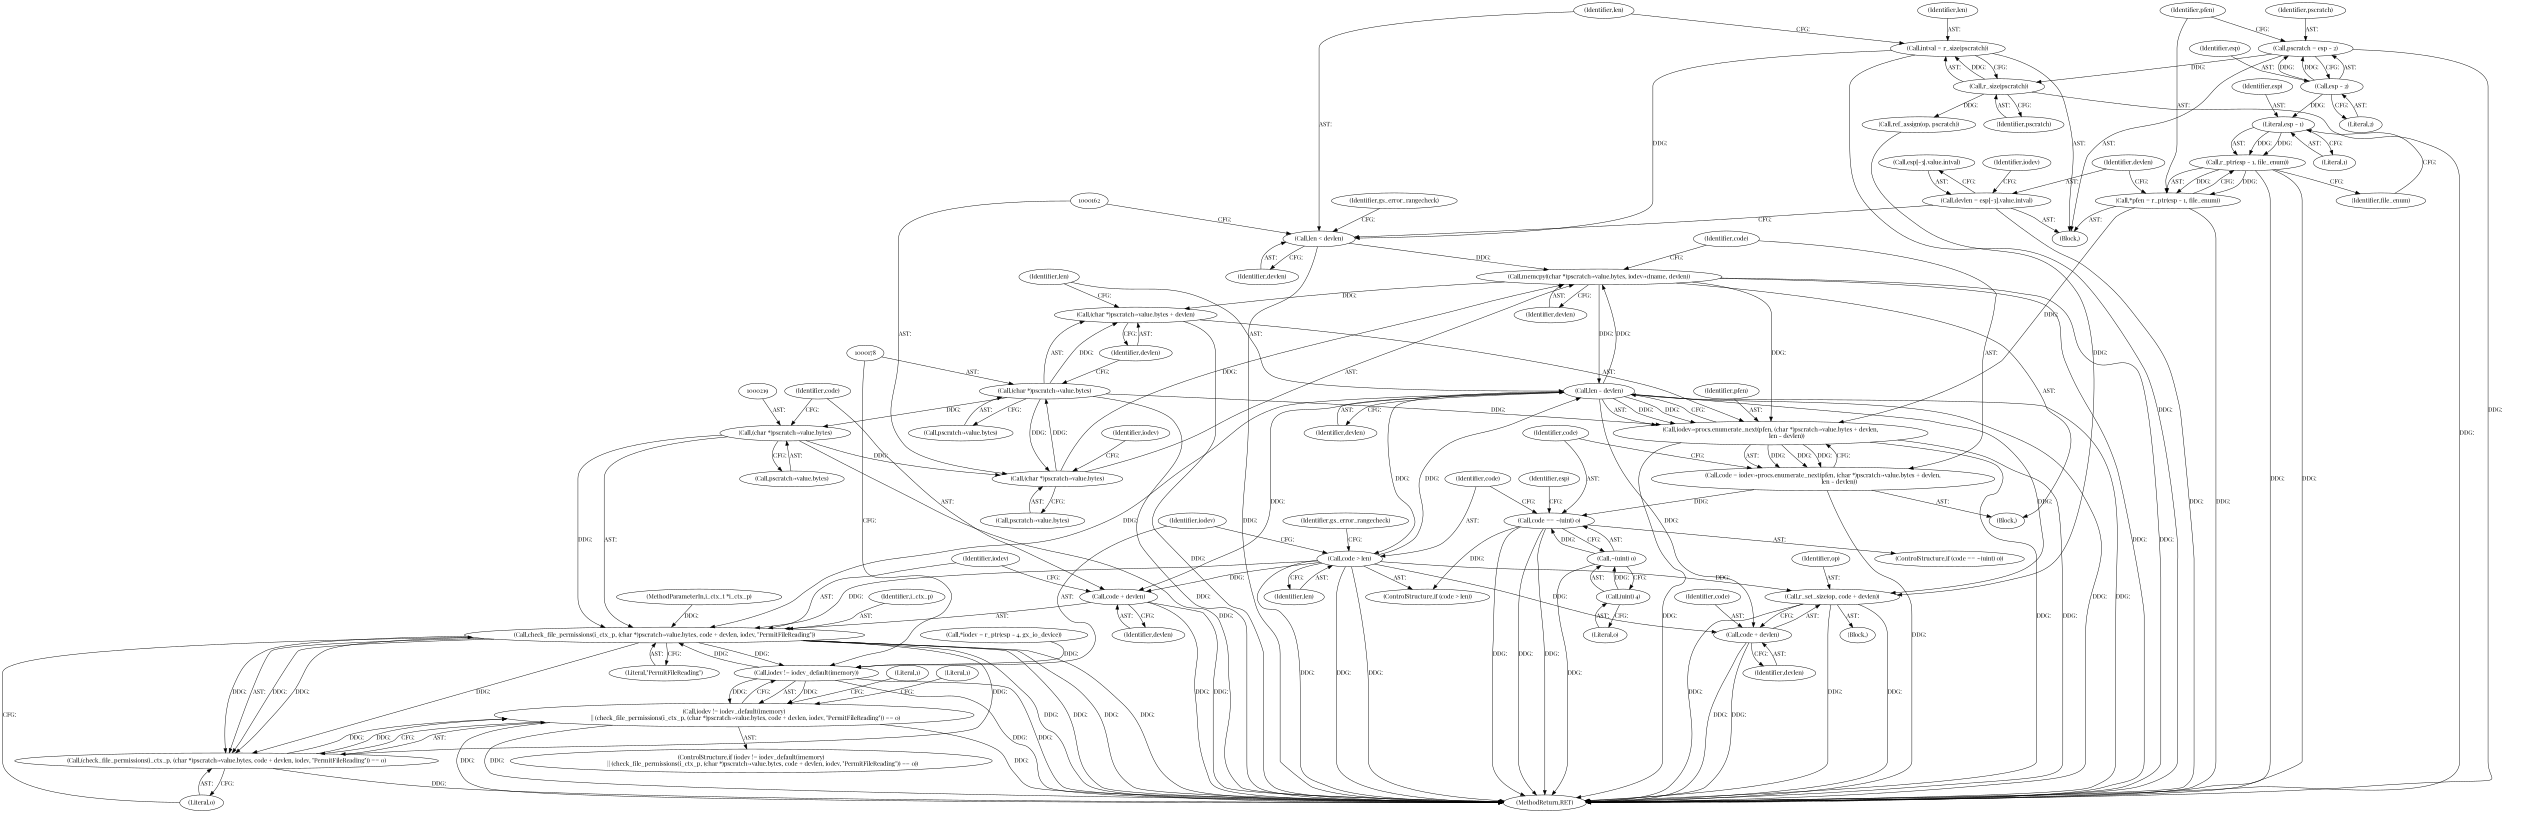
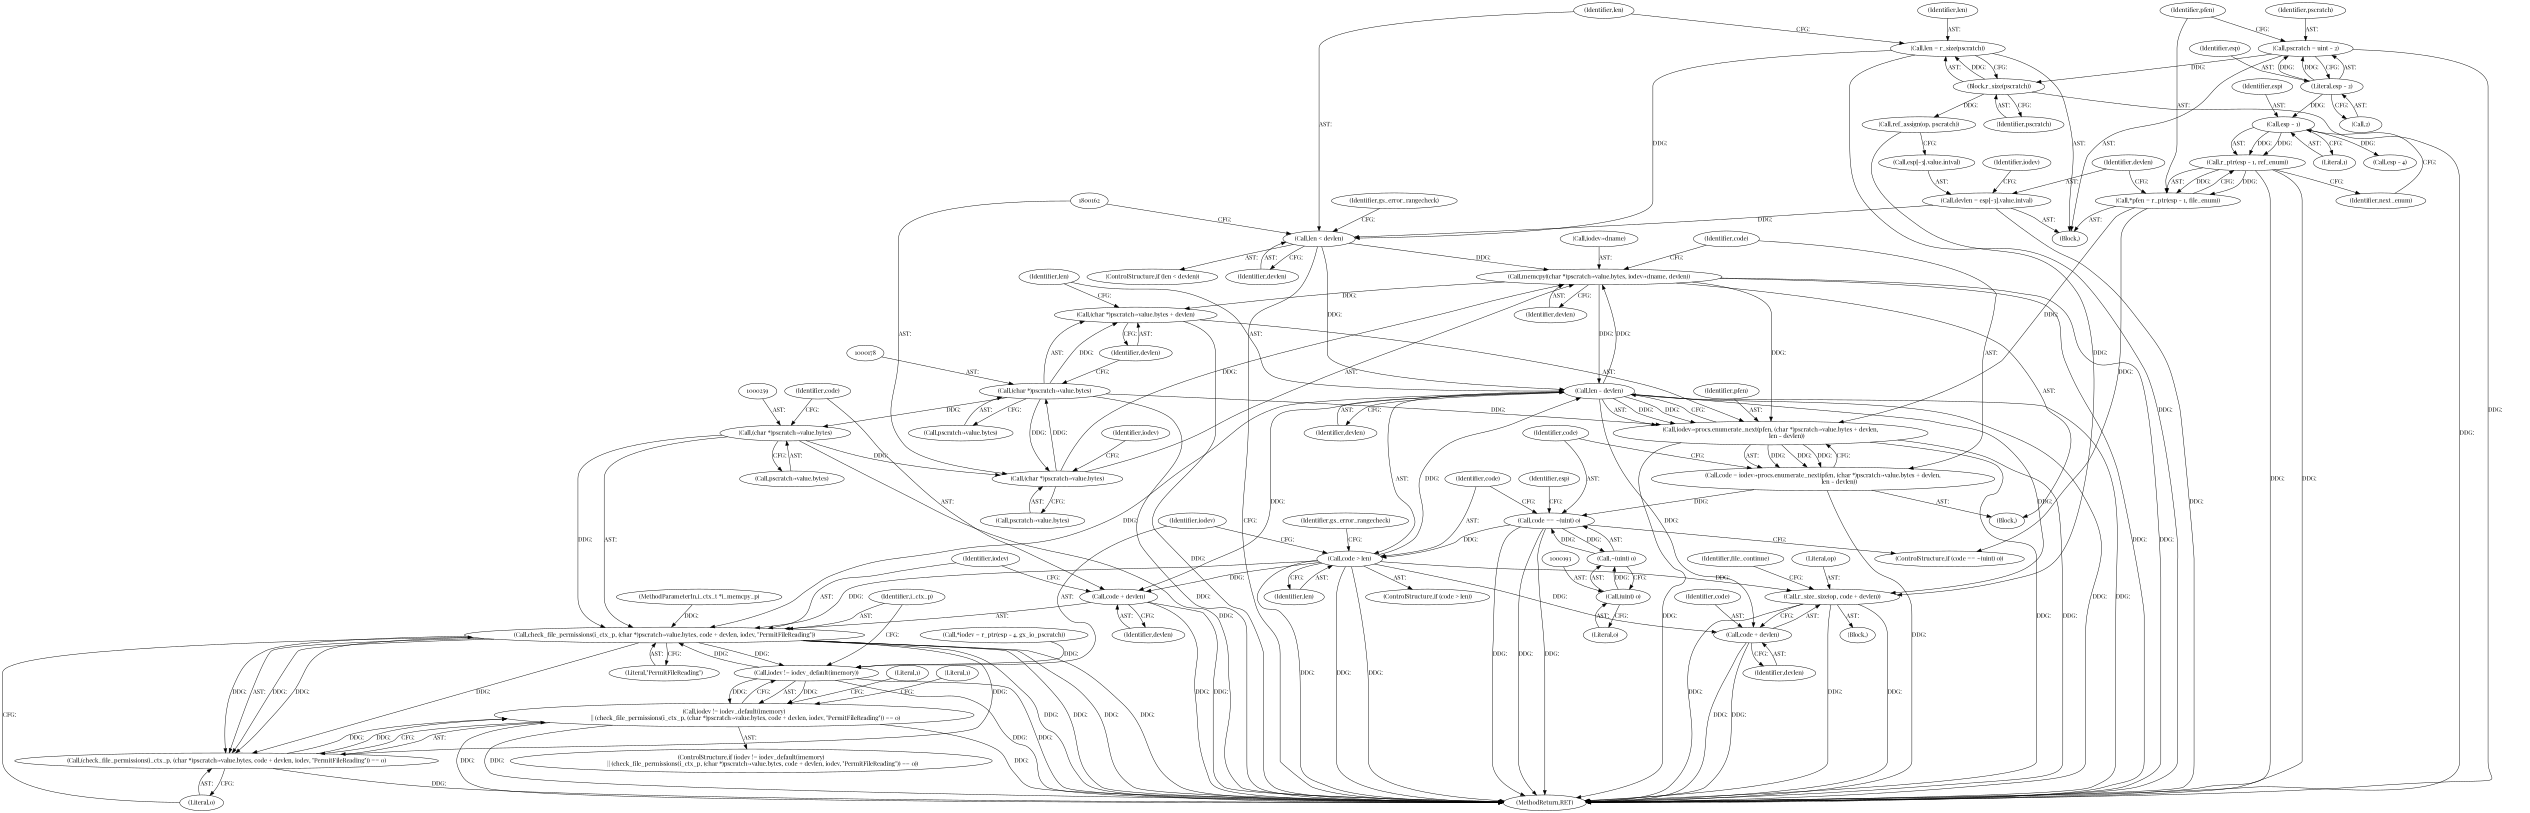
(1948, 49) -> (1948, 49)
(2306, 49) -> (2306, 49)
(1999, 87) -> (1999, 87)
(2332, 87) -> (2332, 87)
(2283, 125) -> (2283, 125)
(2361, 125) -> (2361, 125)
(2247, 163) -> (2247, 163)
none -> (2390, 163)
(1959, 183) -> (1922, 142)
(1089, 201) -> (1089, 201)
(2381, 201) -> (2381, 201)
(1766, 220) -> (1766, 220)
none -> (1599, 239)
none -> (1152, 277)
none -> (1387, 375)
(758, 391) -> (758, 391)
(1403, 479) -> (1403, 479)
(1251, 521) -> (1251, 521)
(1595, 540) -> (1595, 540)
(1781, 540) -> (1781, 540)
(1473, 549) -> (1449, 545)
none -> (1561, 559)
none -> (1736, 559)
(1821, 559) -> (1821, 559)
(868, 573) -> (872, 641)
(699, 597) -> (699, 597)
(1623, 597) -> (1623, 597)
(1832, 597) -> (1832, 597)
(1004, 635) -> (1004, 635)
(1567, 668) -> none
(2215, 768) -> (2112, 402)
